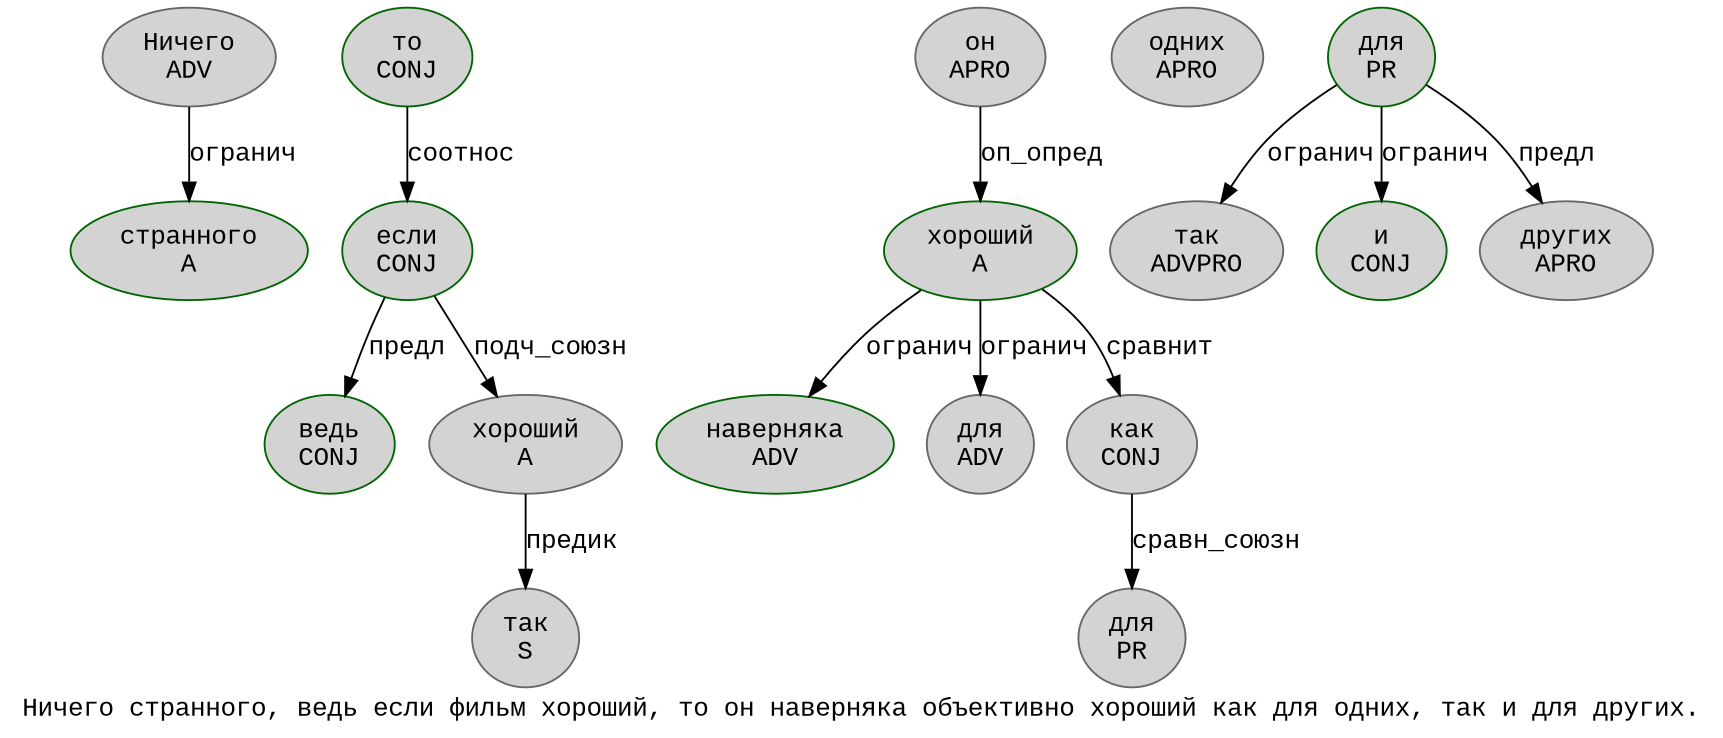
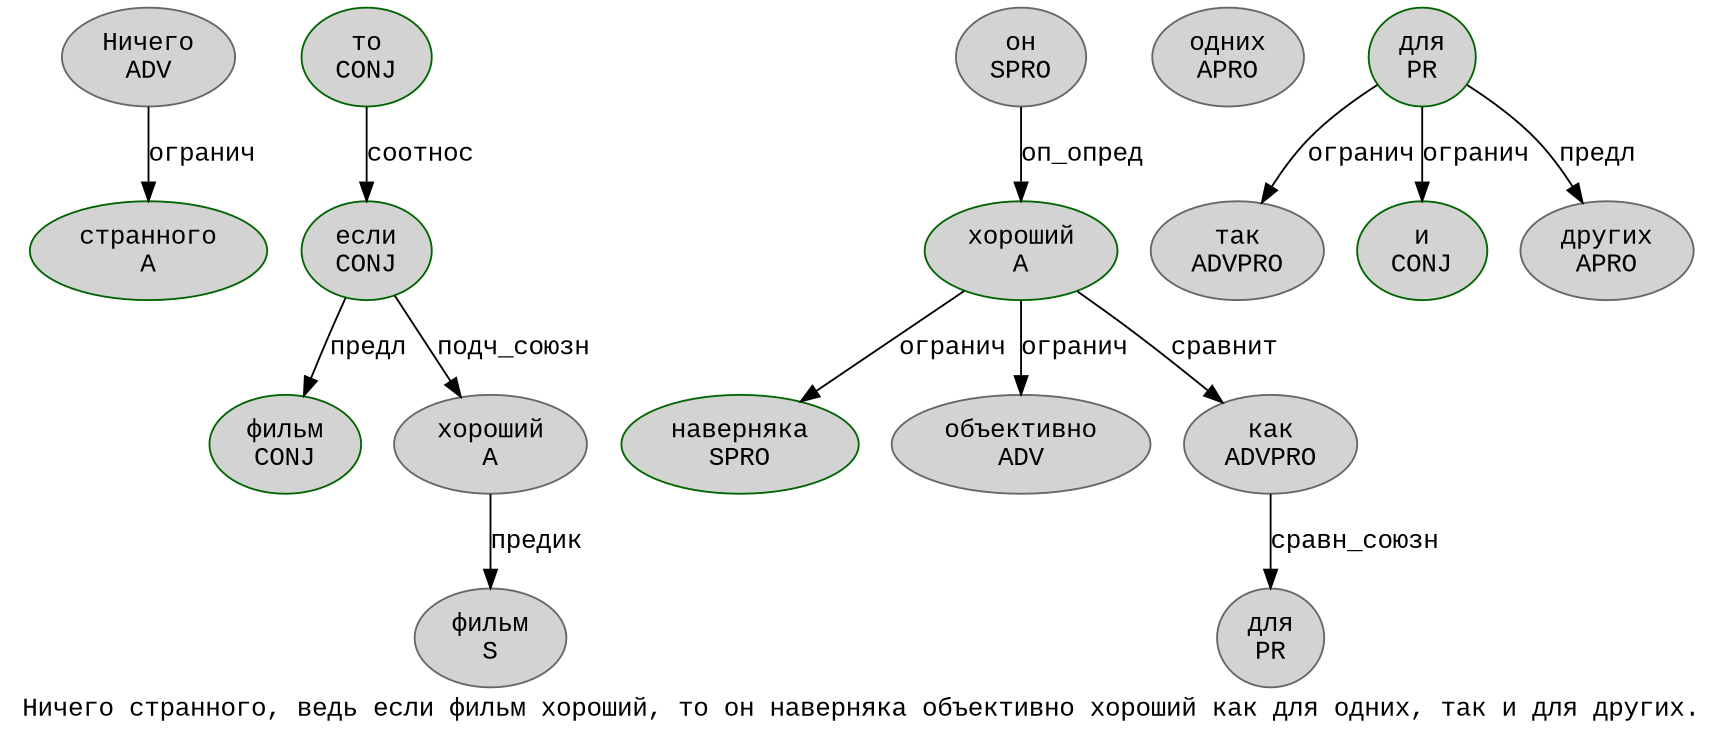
(980, 57) -> (1021, 57)
(330, 444) -> (285, 444)
(775, 444) -> (740, 444)
(980, 444) -> (1021, 444)
(1132, 444) -> (1271, 444)
(526, 638) -> (491, 638)
